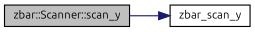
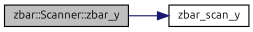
(67, 16) -> (66, 16)
